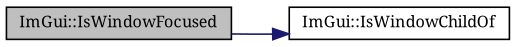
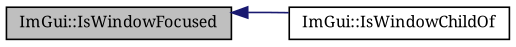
(252, 34) -> (268, 12)
